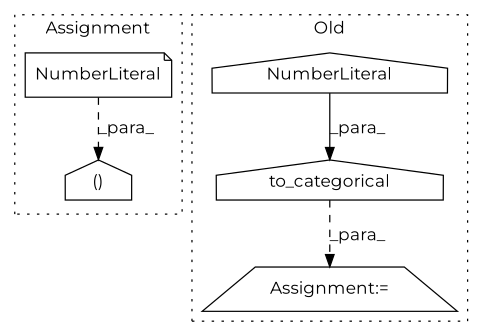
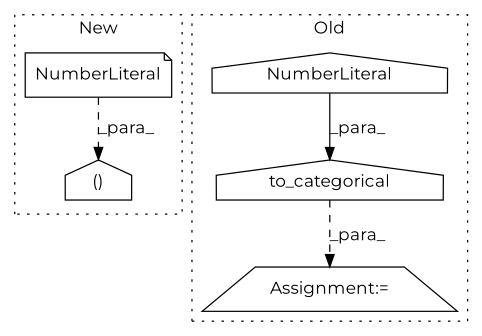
(98, 29) -> (98, 29)
